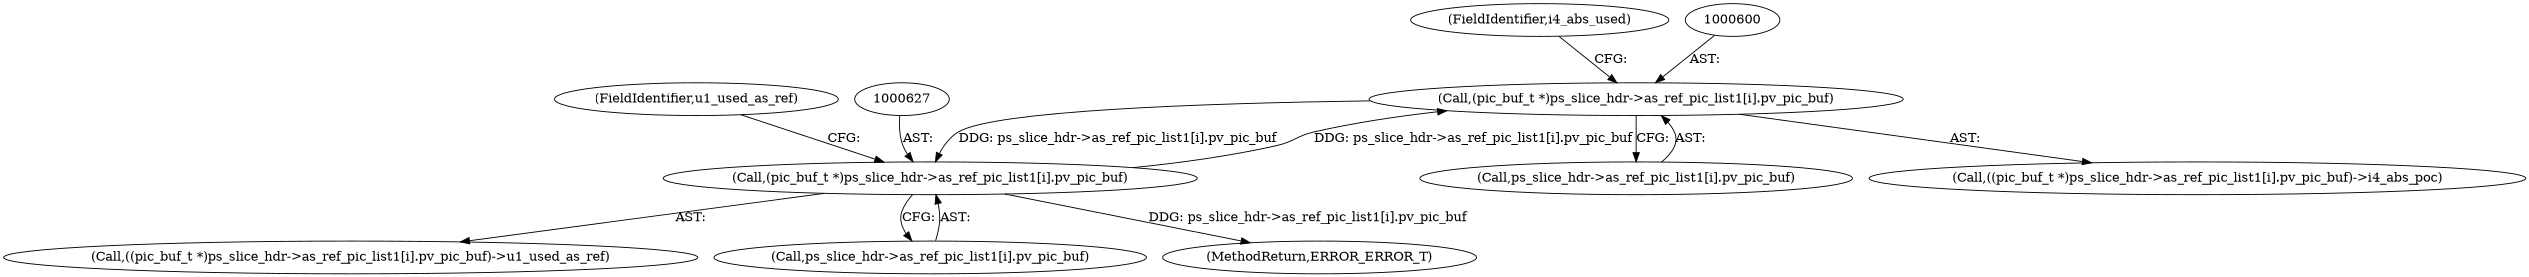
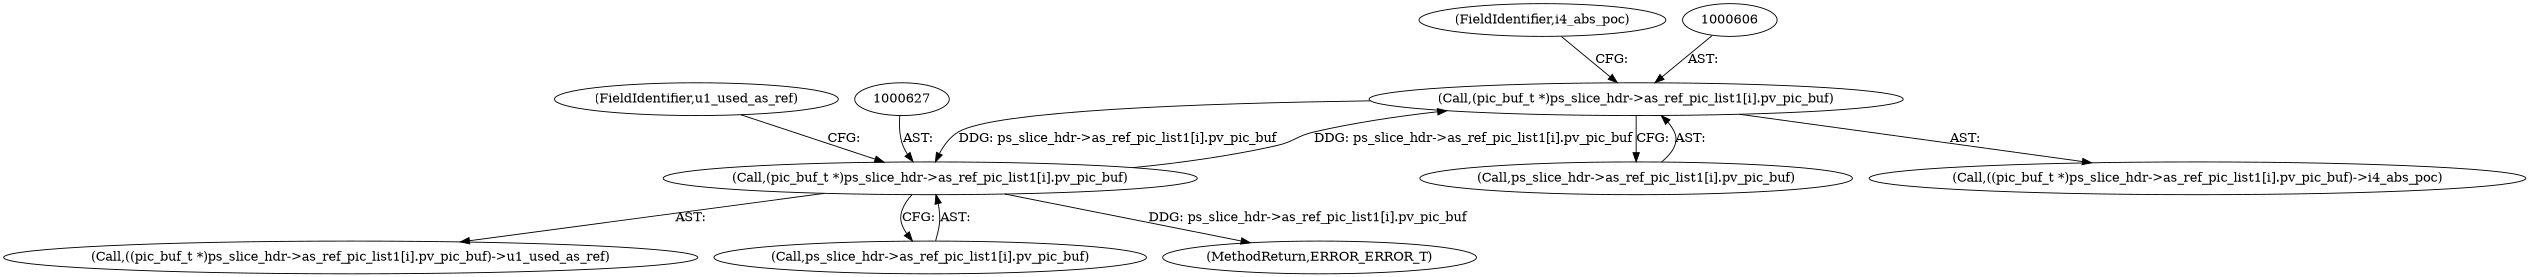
(1540, 20) -> (1542, 20)
(1733, 20) -> (1730, 20)
